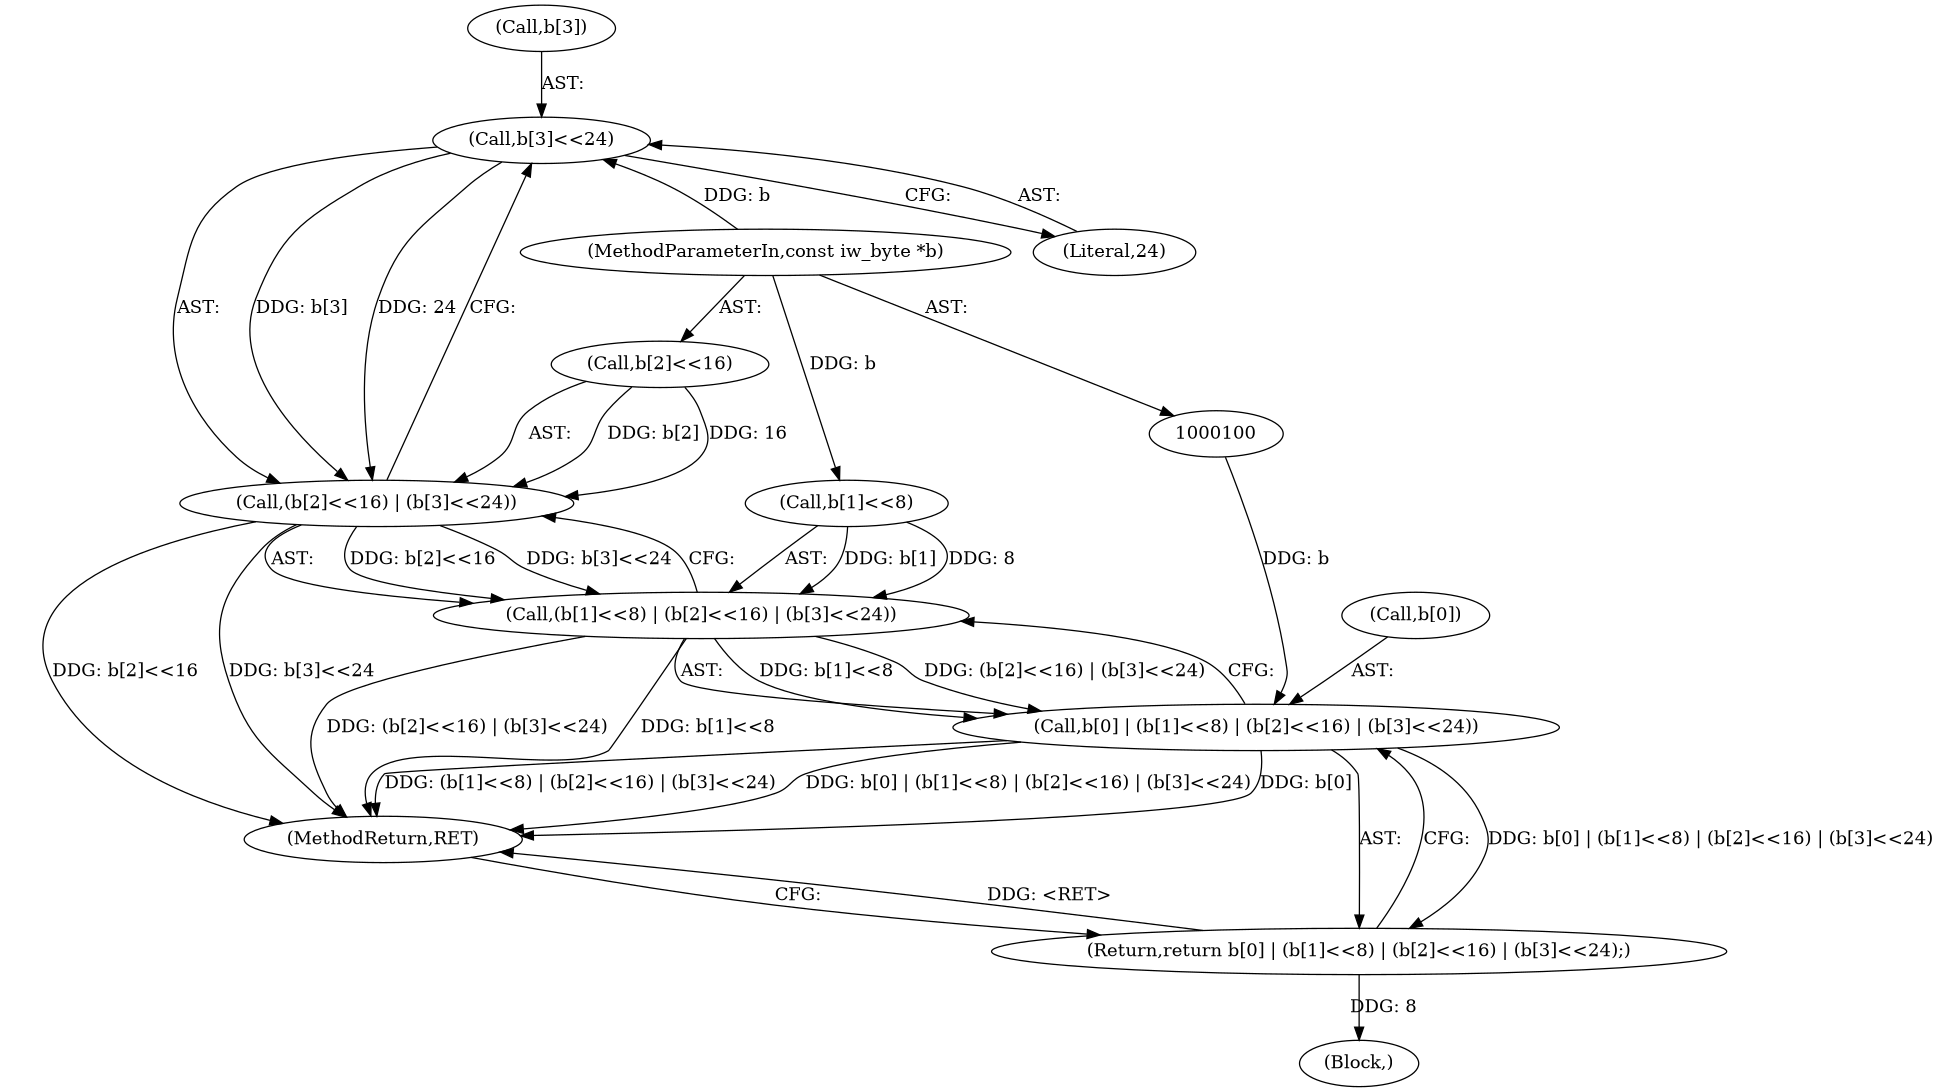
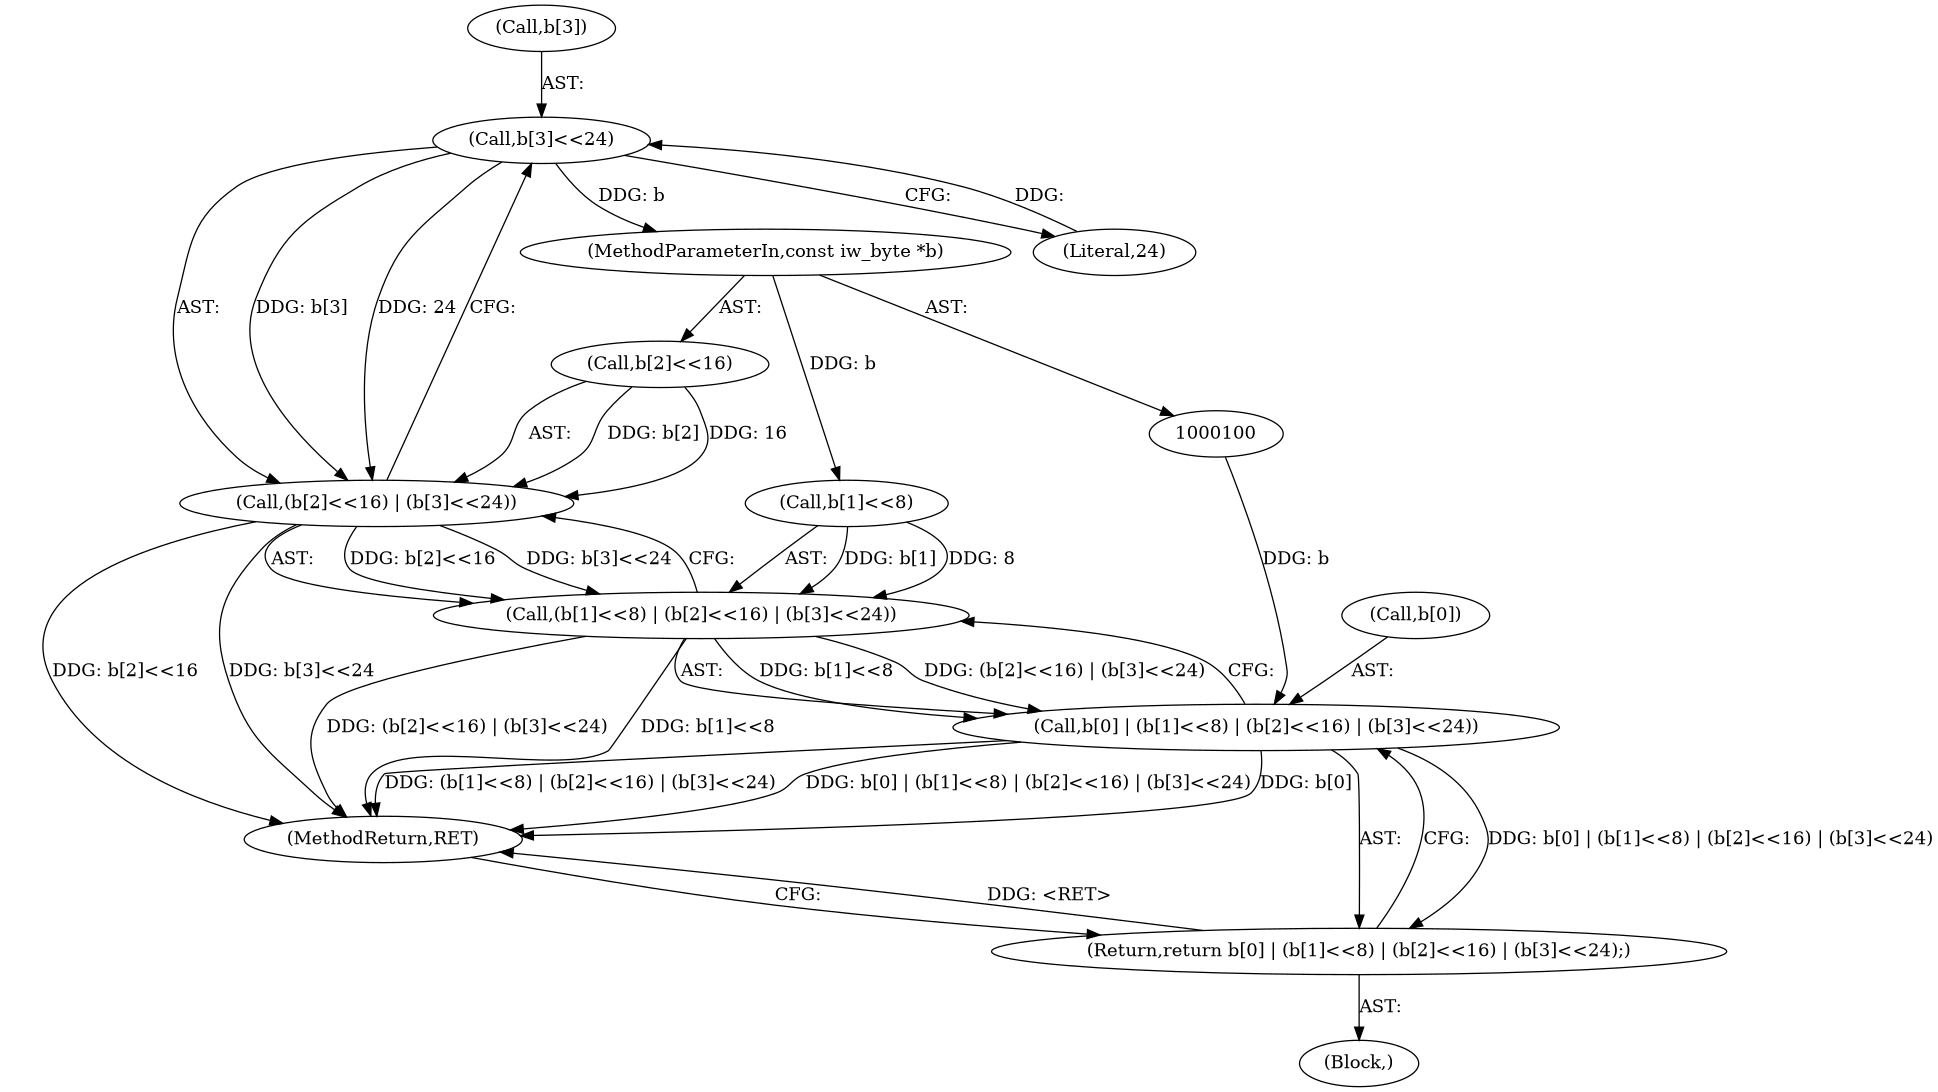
(679, 191) -> (594, 203)
(1042, 196) -> (1042, 196)
(1384, 1007) -> (1384, 1007)
